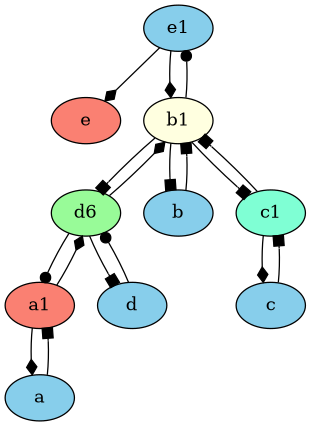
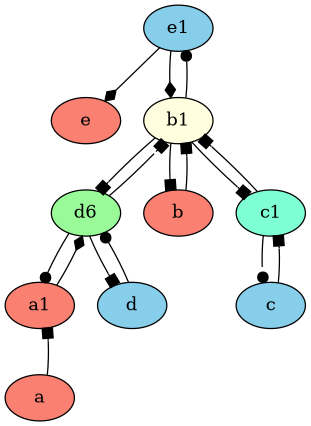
(132, 175) -> (132, 175)
(178, 213) -> (178, 213)
(262, 251) -> (262, 251)
(31, 344) -> none
(40, 398) -> (40, 398)
